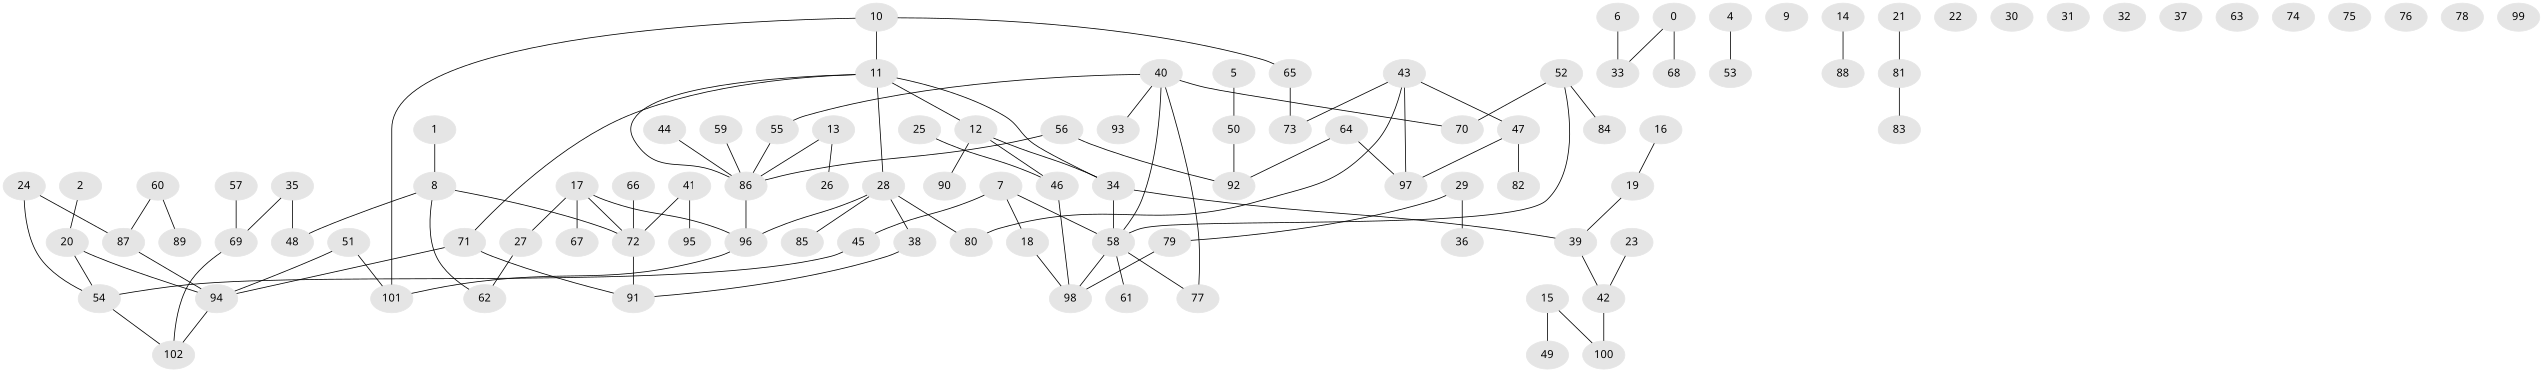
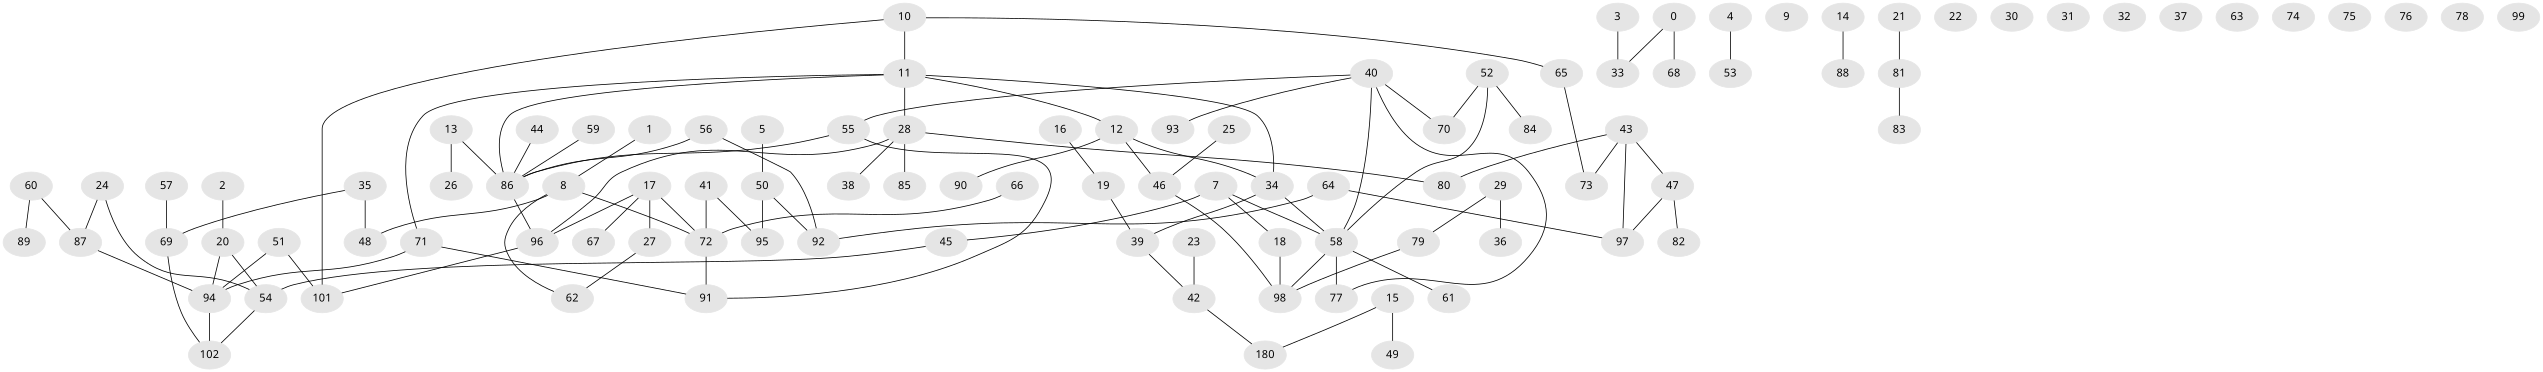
(1618, 17) -> (1618, 17)
none -> (762, 214)
(778, 281) -> (1003, 244)
(1604, 355) -> (1265, 355)
